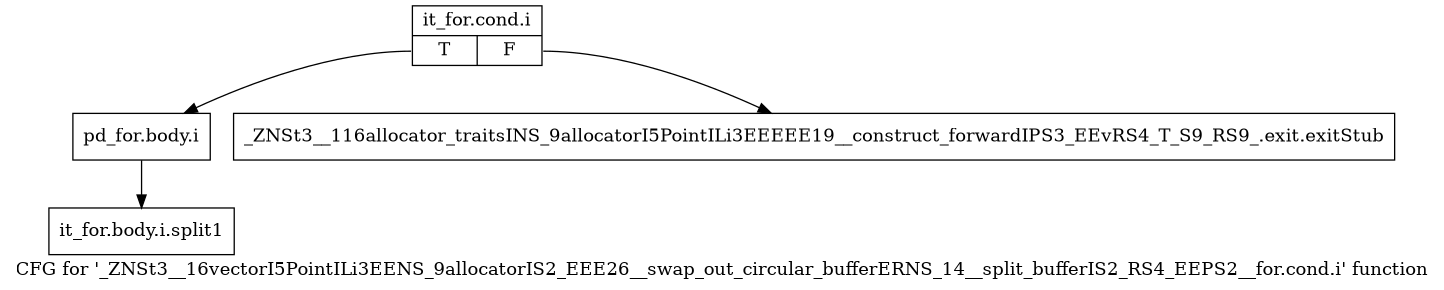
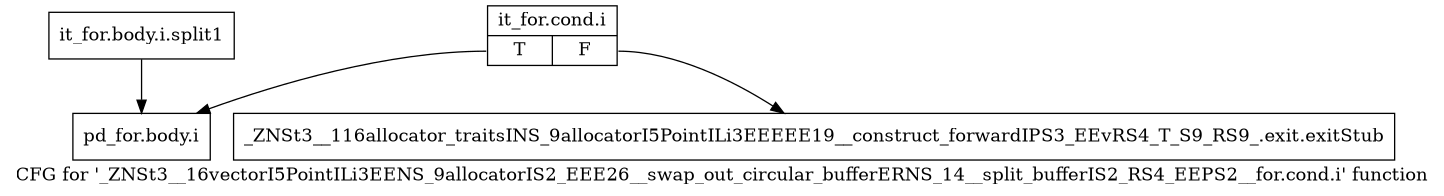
(142, 178) -> (142, 80)
